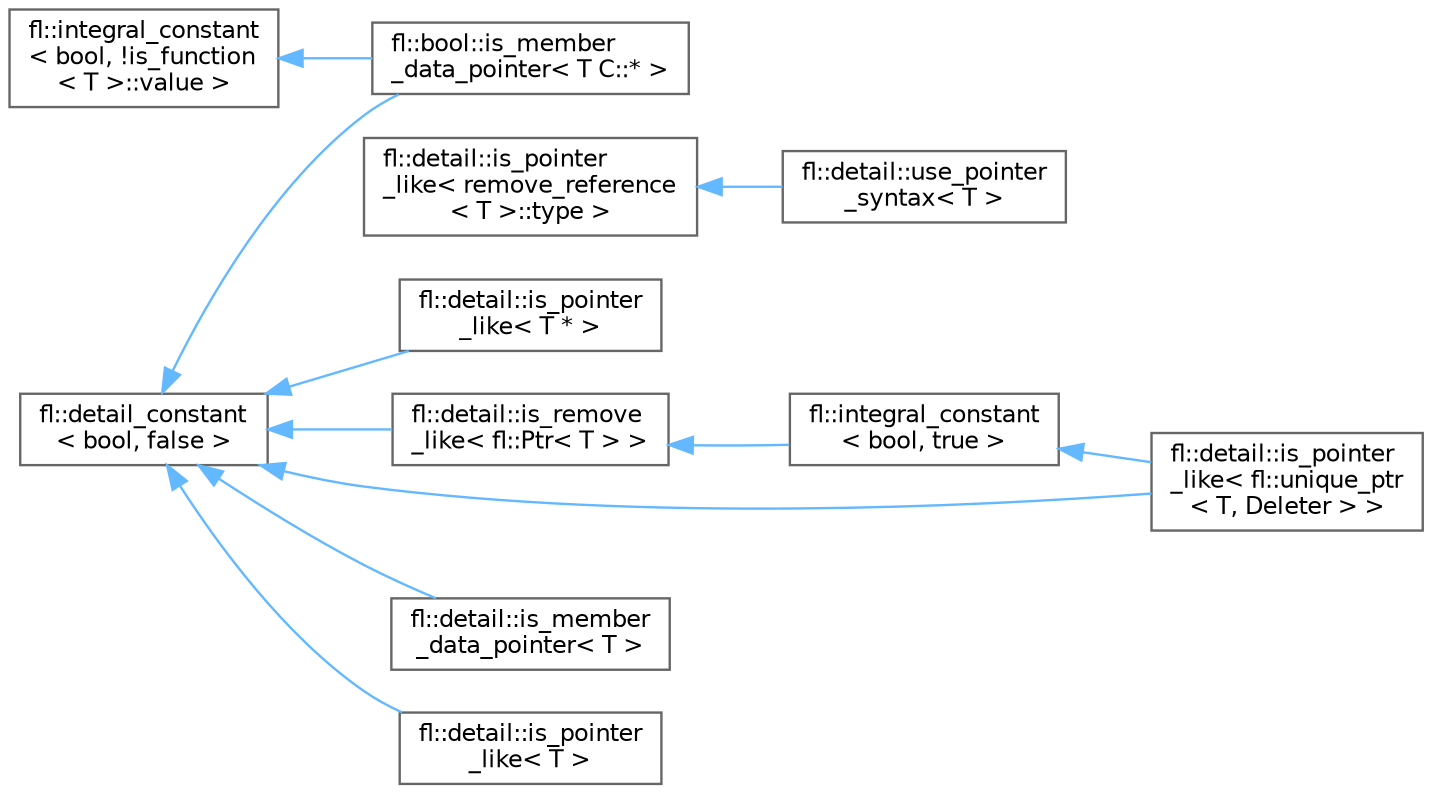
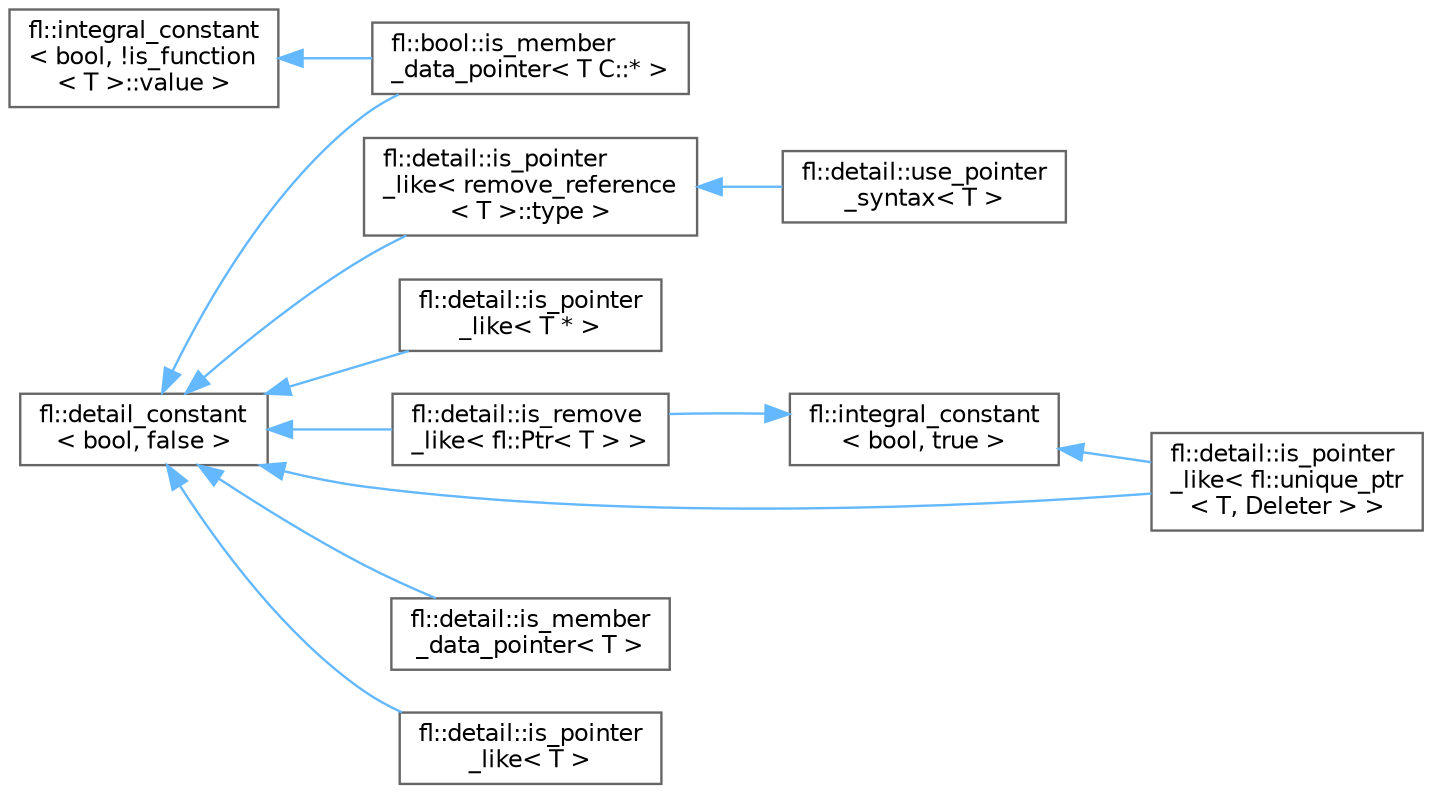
none -> (301, 300)
(741, 445) -> (717, 413)
